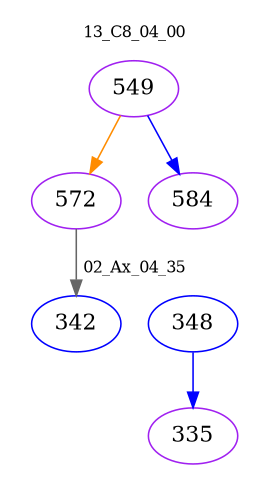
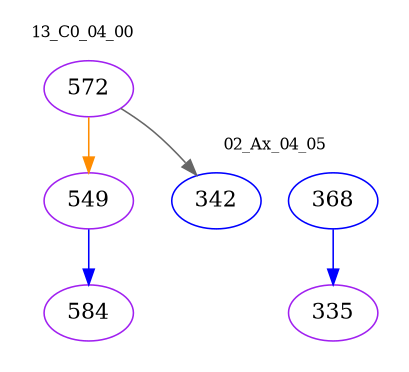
(135, 33) -> (83, 33)
(109, 138) -> (89, 137)
(135, 269) -> (275, 146)
(193, 324) -> (333, 201)
